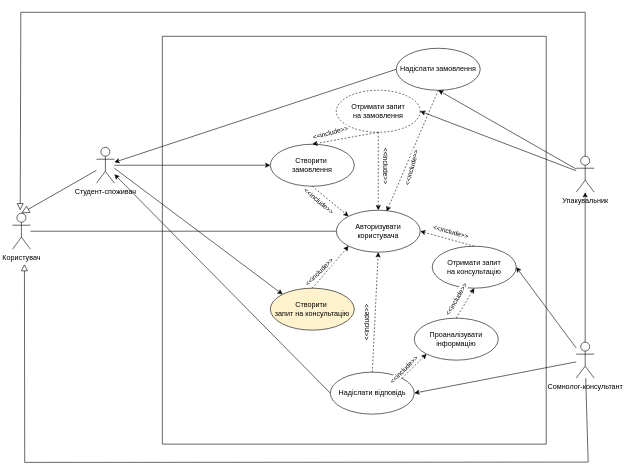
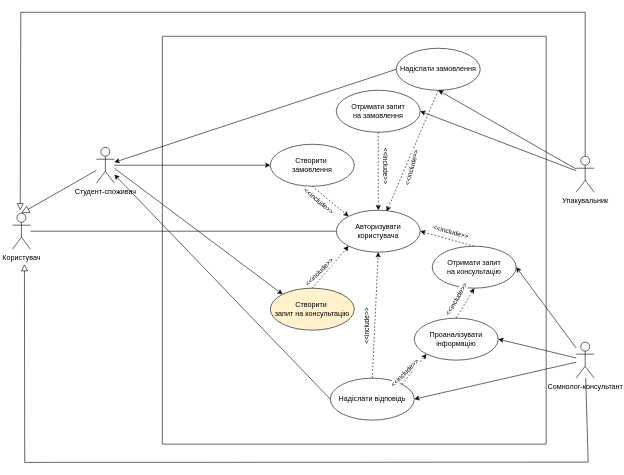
(378, 111) -> (378, 111)
(347, 138) -> none
(585, 197) -> (539, 349)
(372, 393) -> (372, 399)
